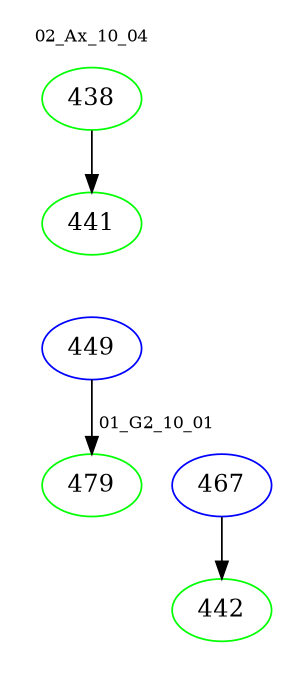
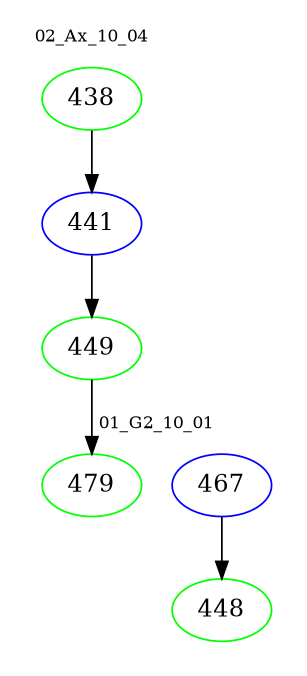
(92, 224) -> (92, 224)
none -> (92, 277)
(92, 348) -> (92, 348)
(222, 610) -> (222, 610)
